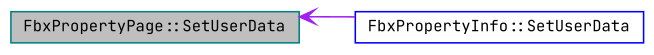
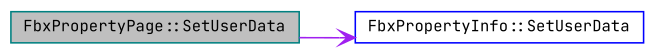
(335, 17) -> (319, 38)
